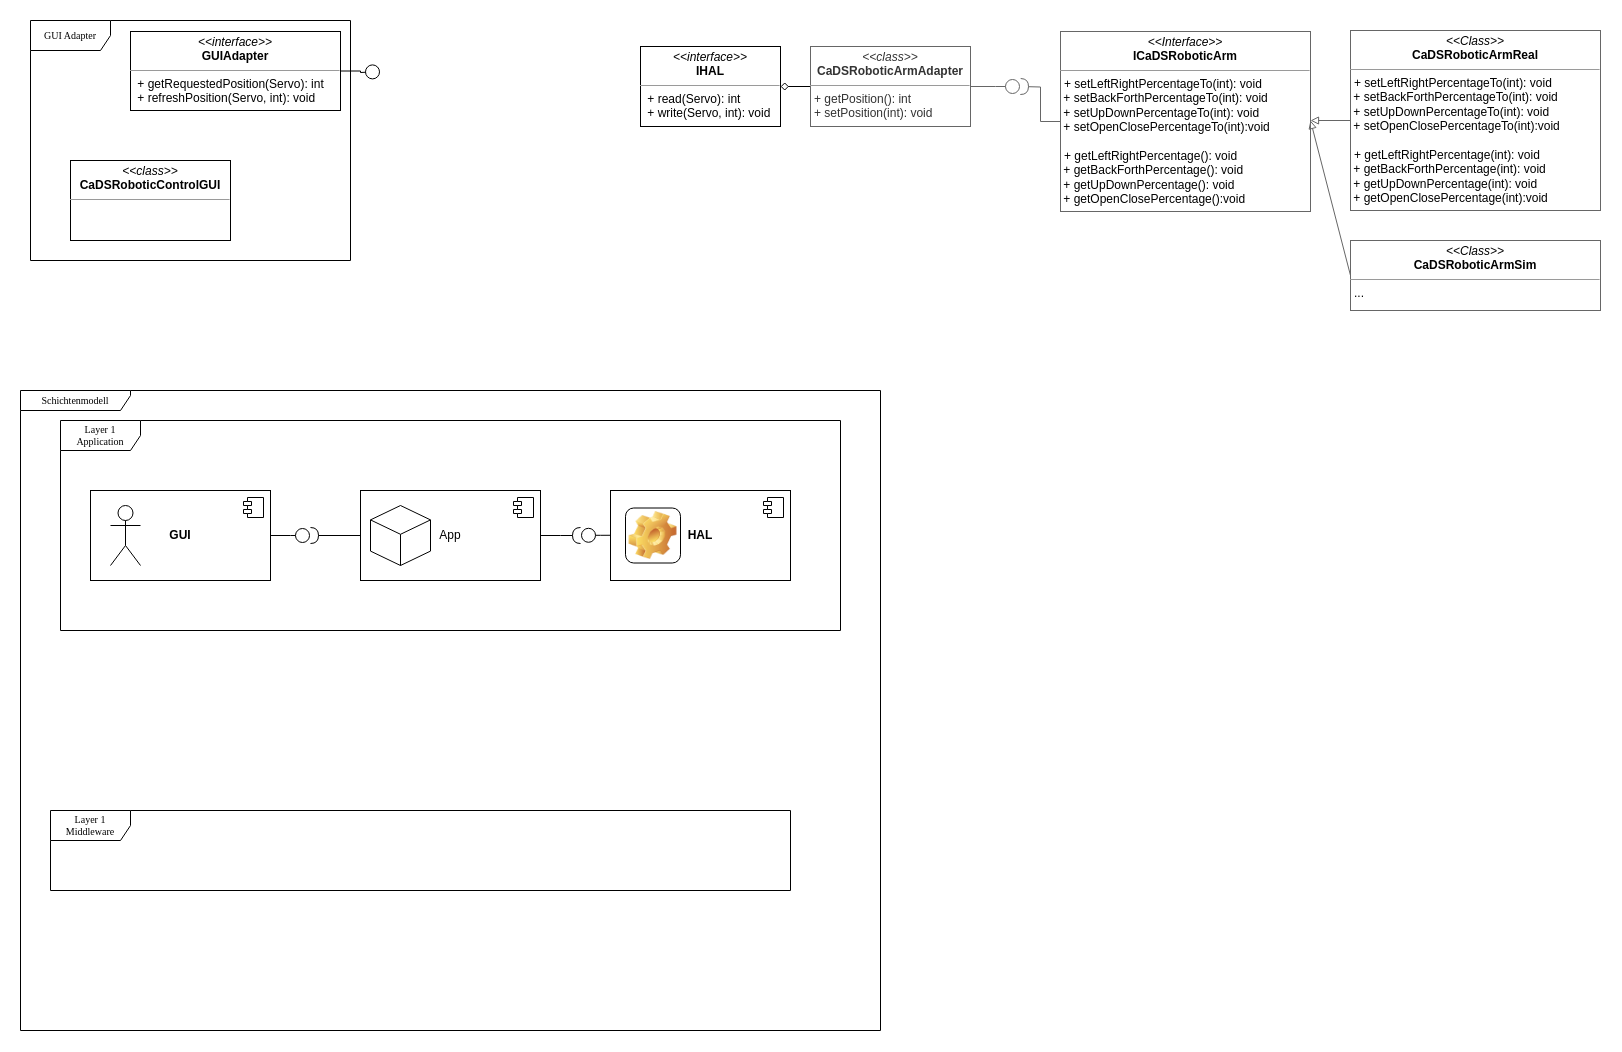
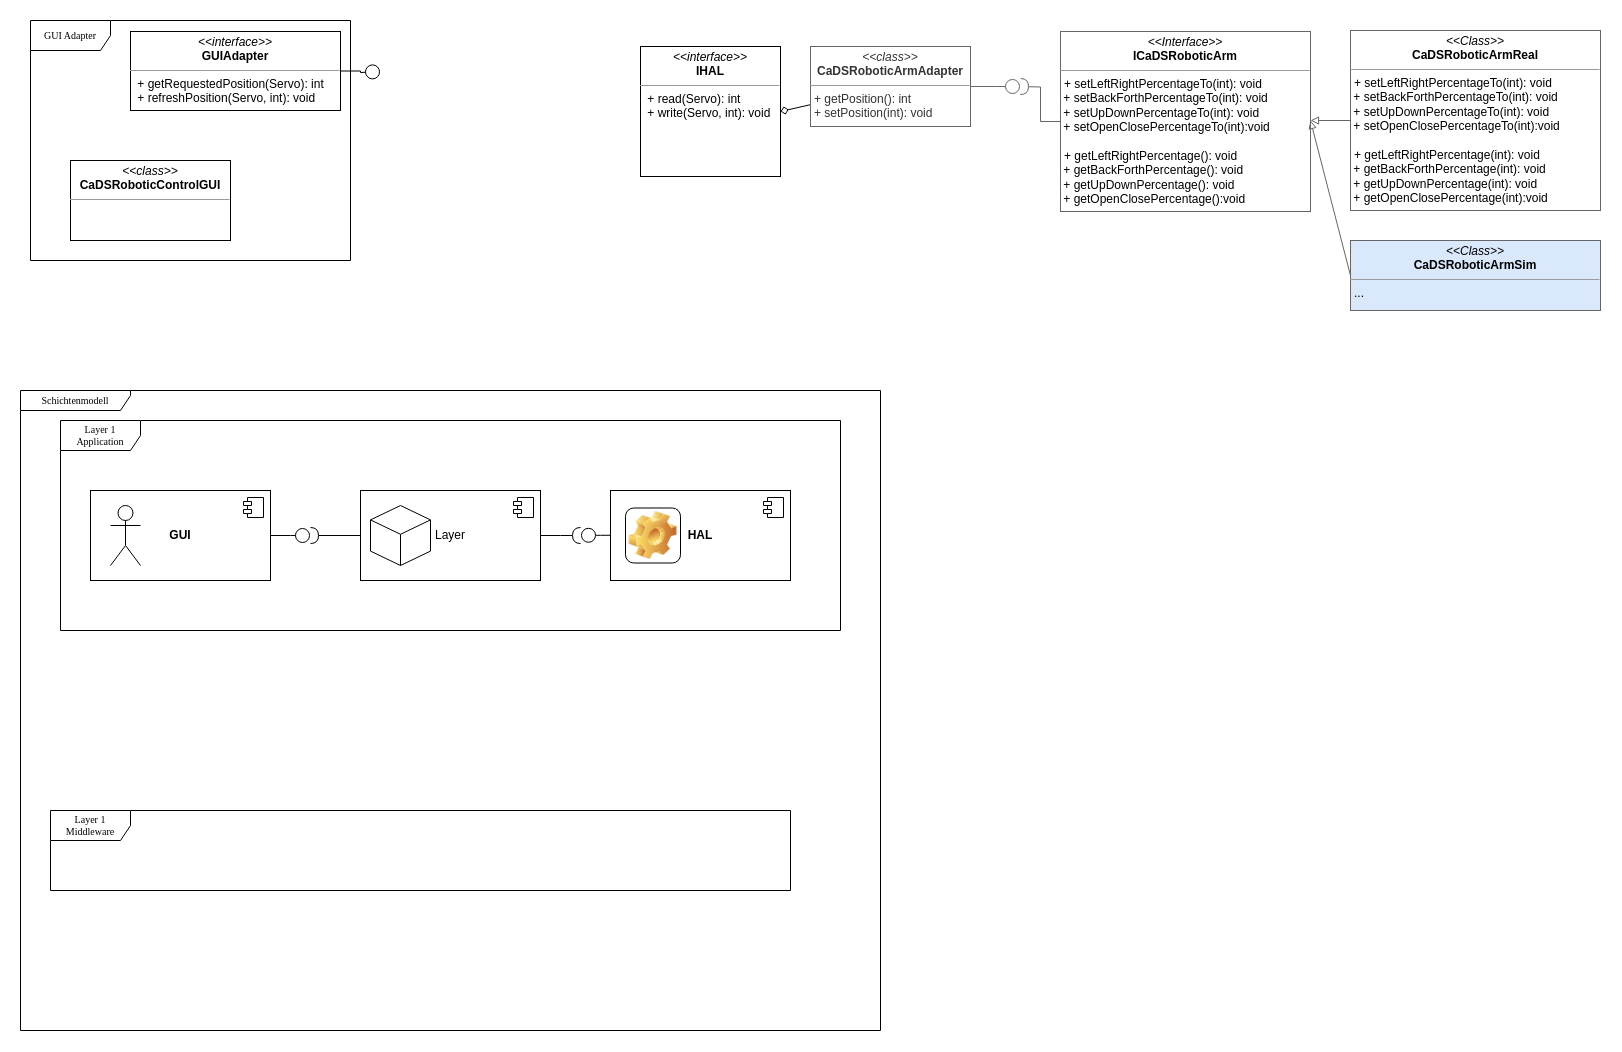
(711, 87) -> (711, 112)
(1476, 276) -> (1476, 276)
(451, 536) -> (451, 536)
